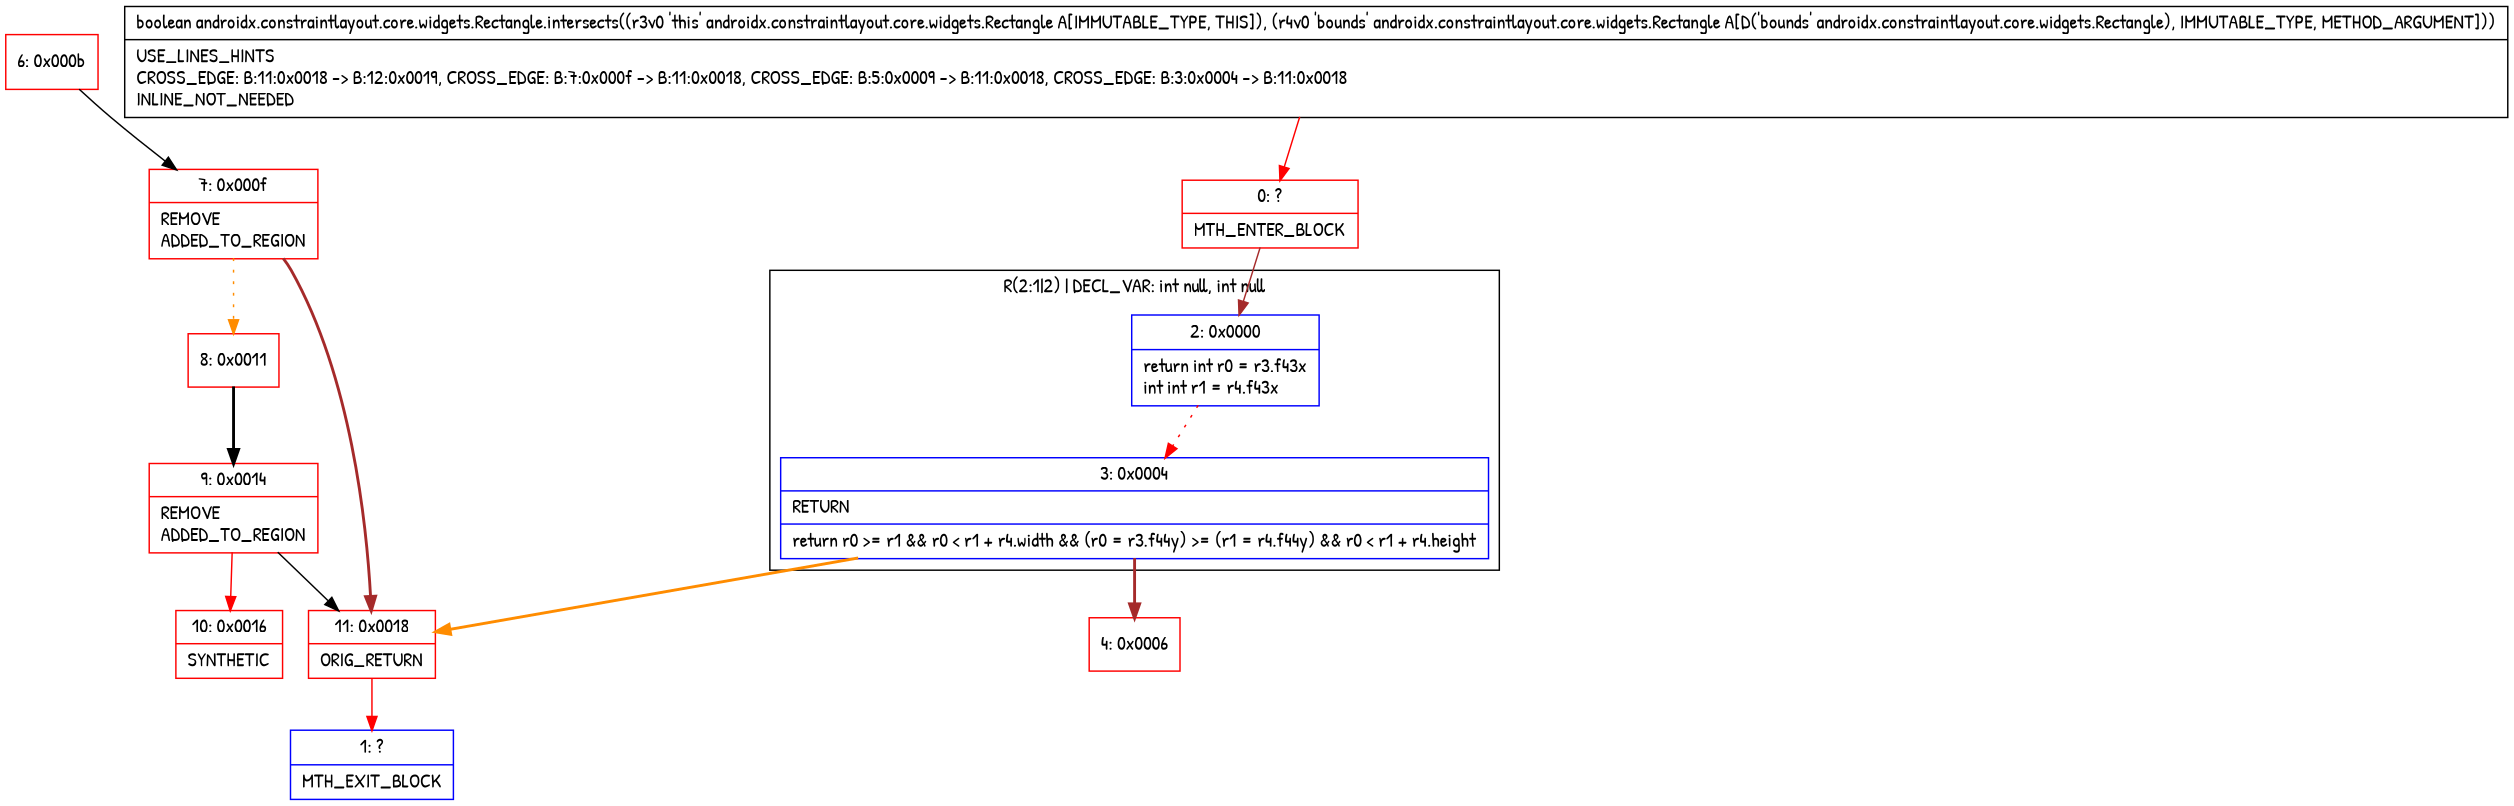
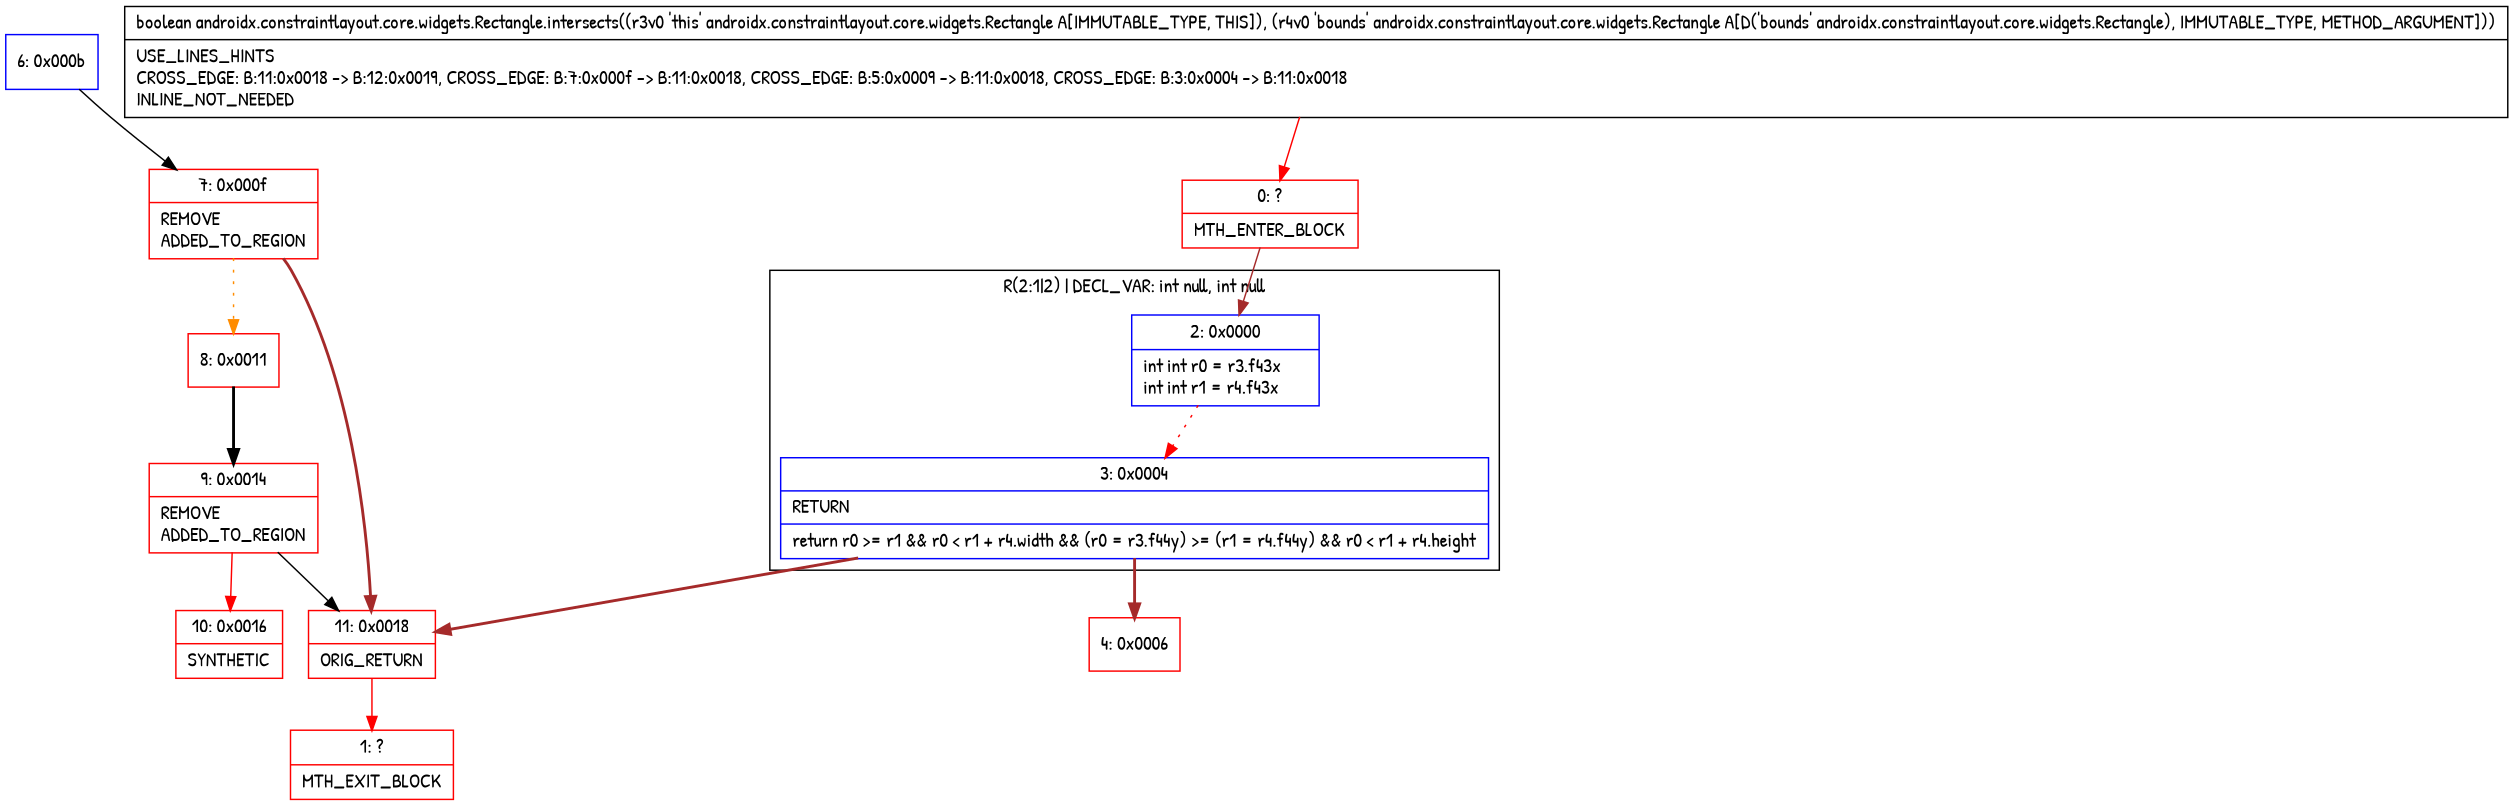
(52, 62) -> (52, 62)
(1225, 366) -> (1212, 366)
(654, 594) -> (654, 594)
(372, 765) -> (372, 765)
